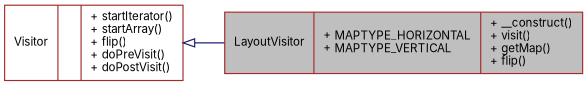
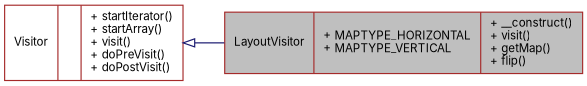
(109, 42) -> (111, 42)
